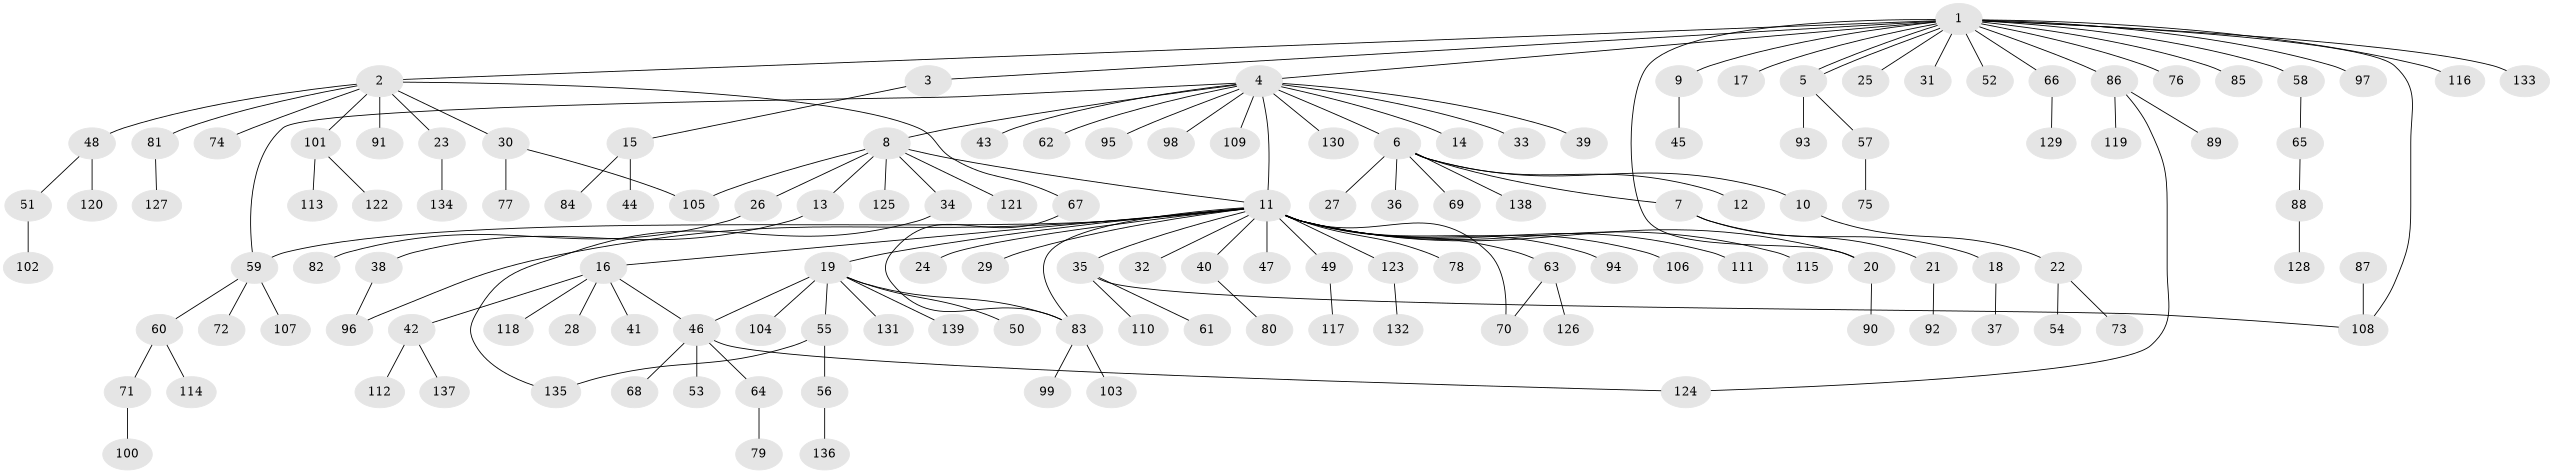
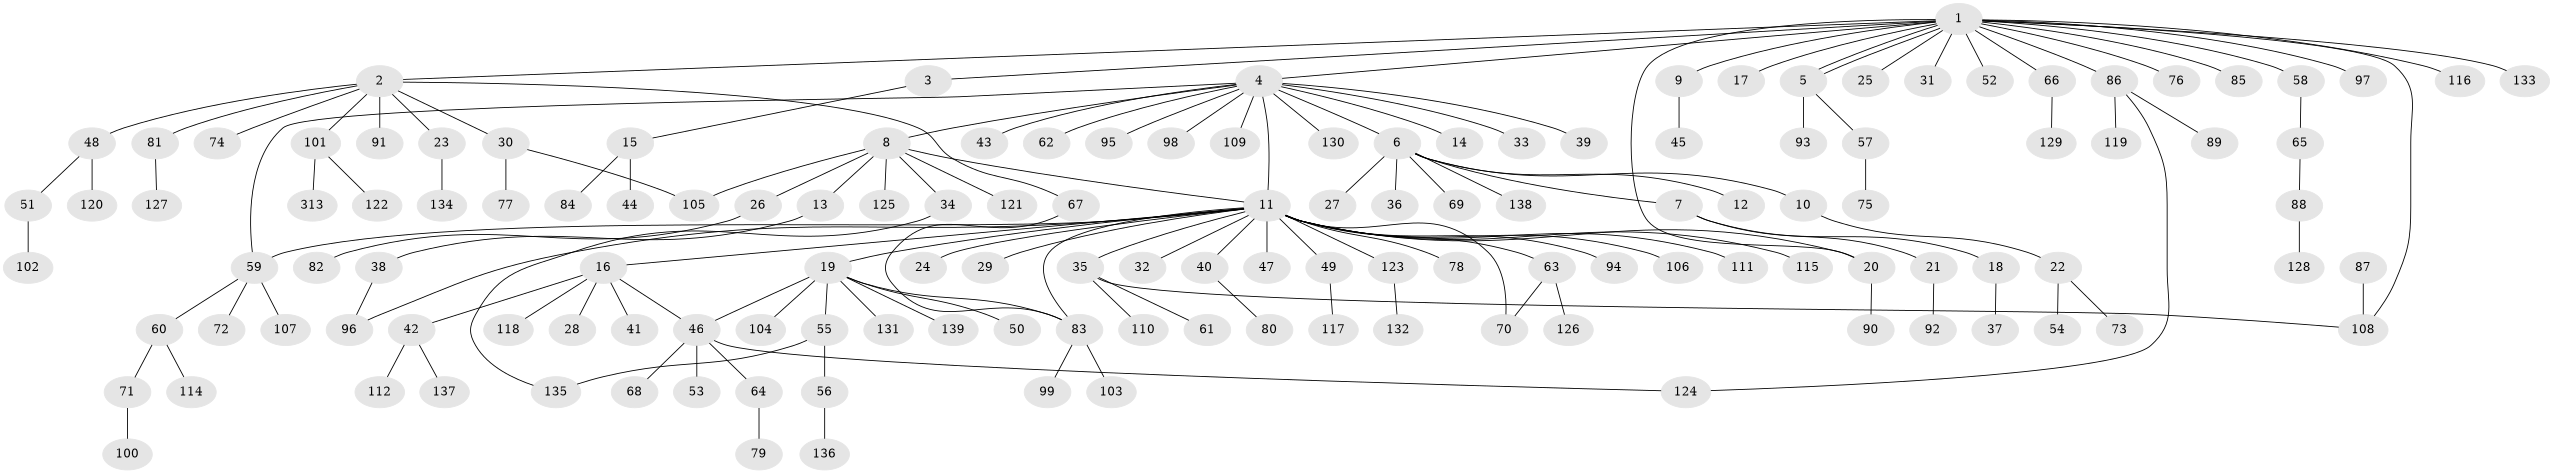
(312, 206) -> (312, 206)
